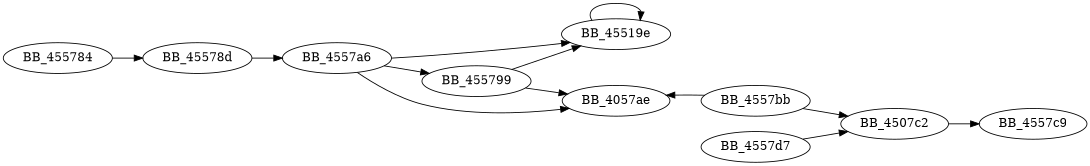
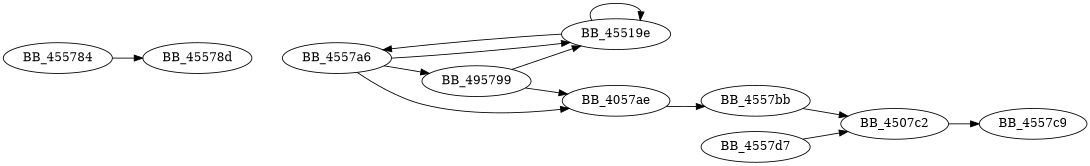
(263, 58) -> (476, 40)
(477, 81) -> (477, 81)
(690, 95) -> (681, 107)
